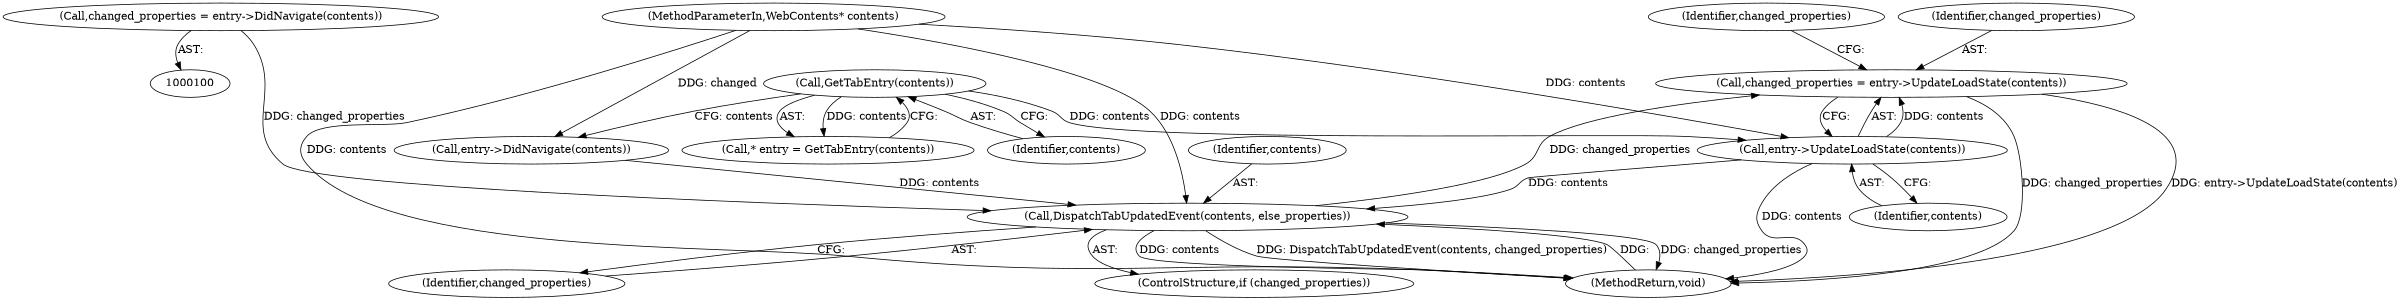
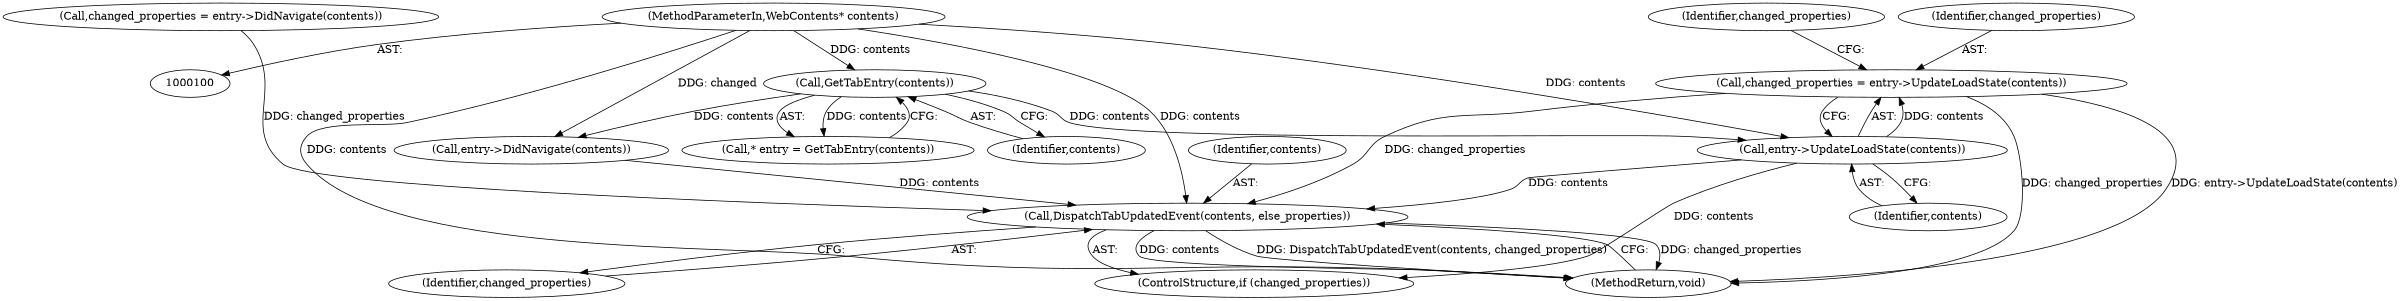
(178, 44) -> (424, 39)
none -> (821, 48)
(734, 117) -> (734, 117)
(1536, 154) -> (1480, 115)
(1780, 238) -> (1600, 250)
(1636, 250) -> (1636, 250)
